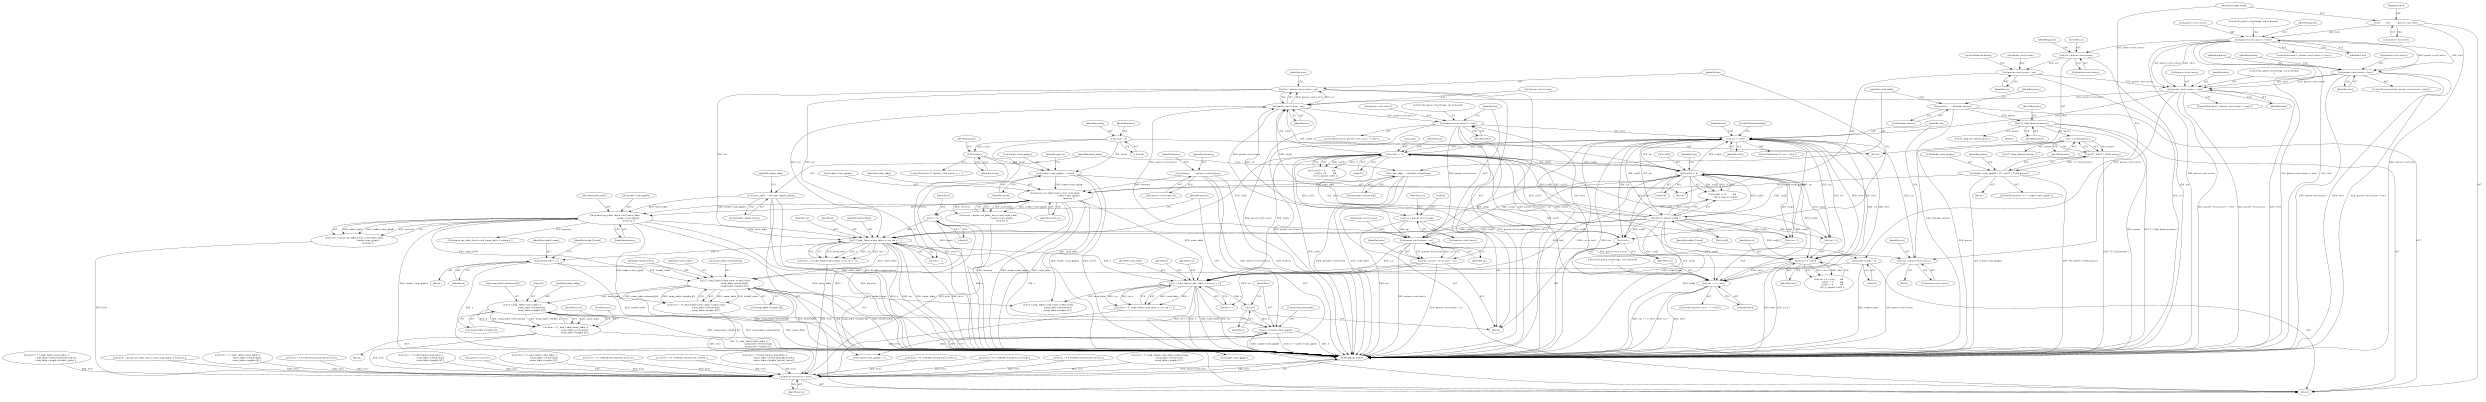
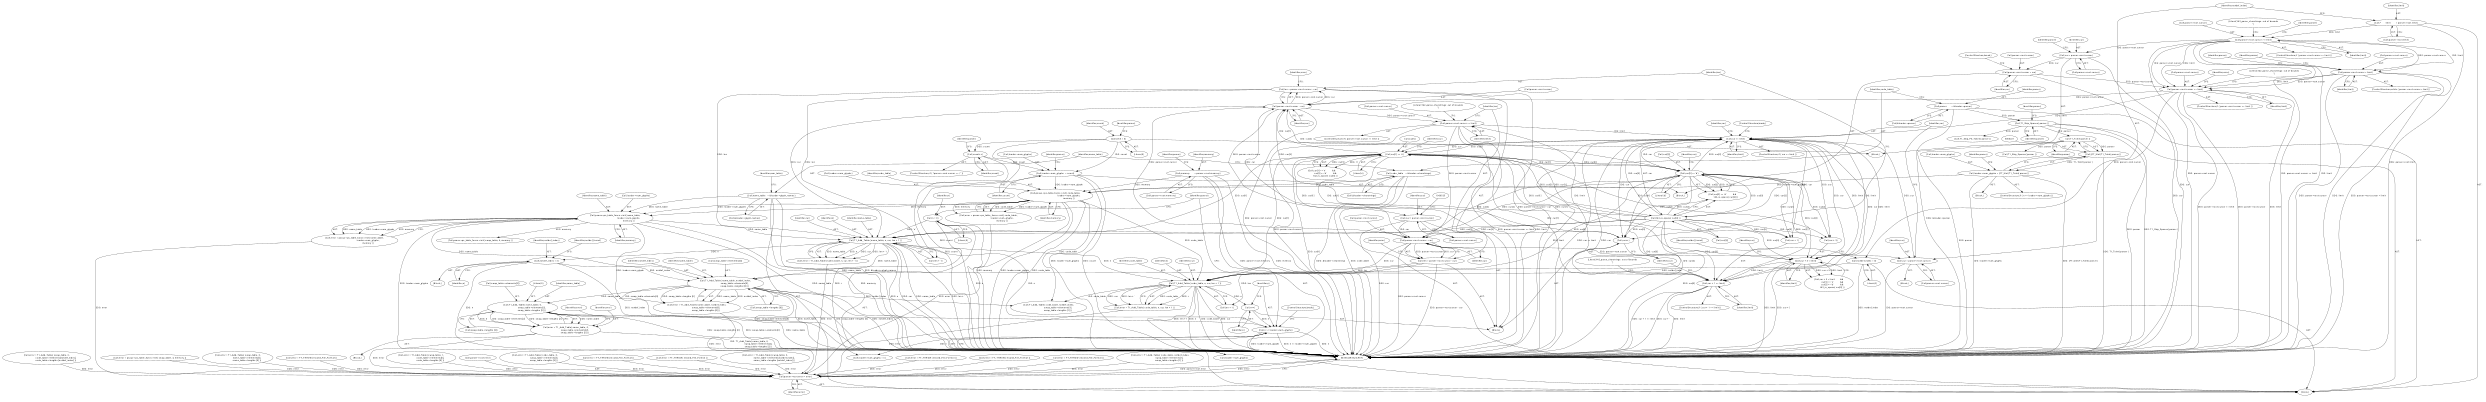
(1119, 139) -> (1119, 139)
(771, 173) -> (771, 173)
